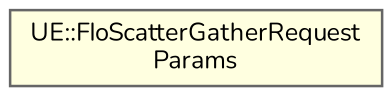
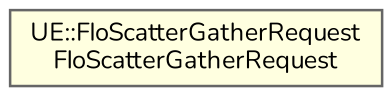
(196, 48) -> (196, 48)
